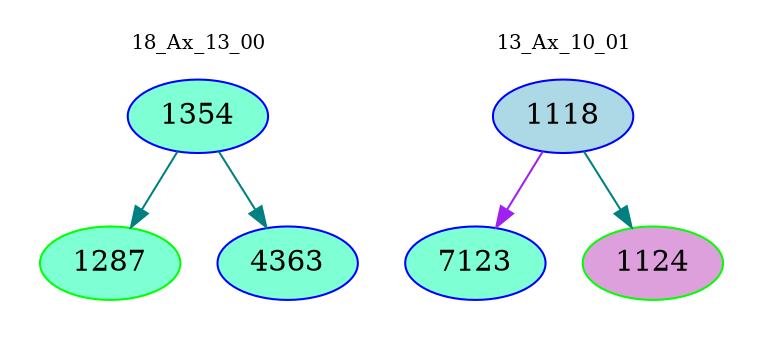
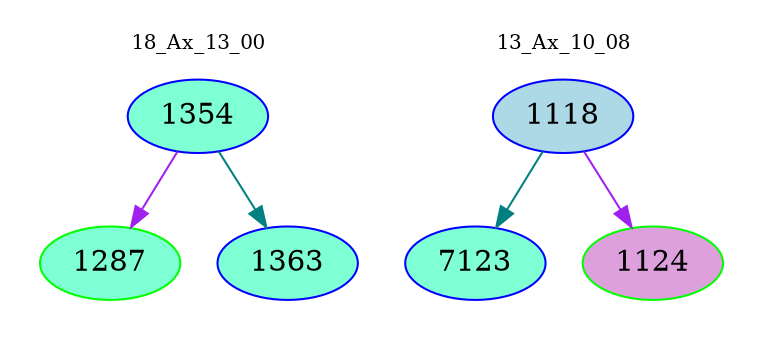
(564, 44) -> (564, 44)
(160, 180) -> (160, 180)
(525, 180) -> (525, 180)
(602, 180) -> (602, 180)
(288, 263) -> (288, 263)
